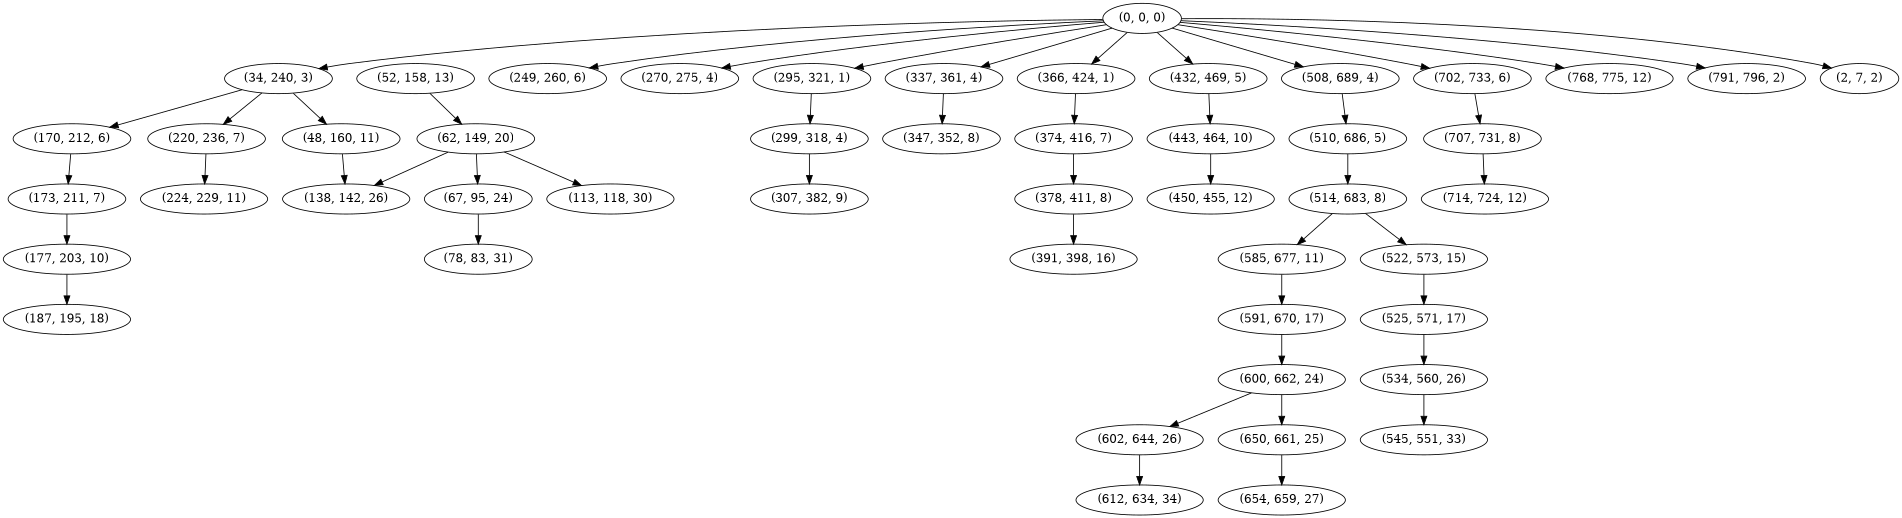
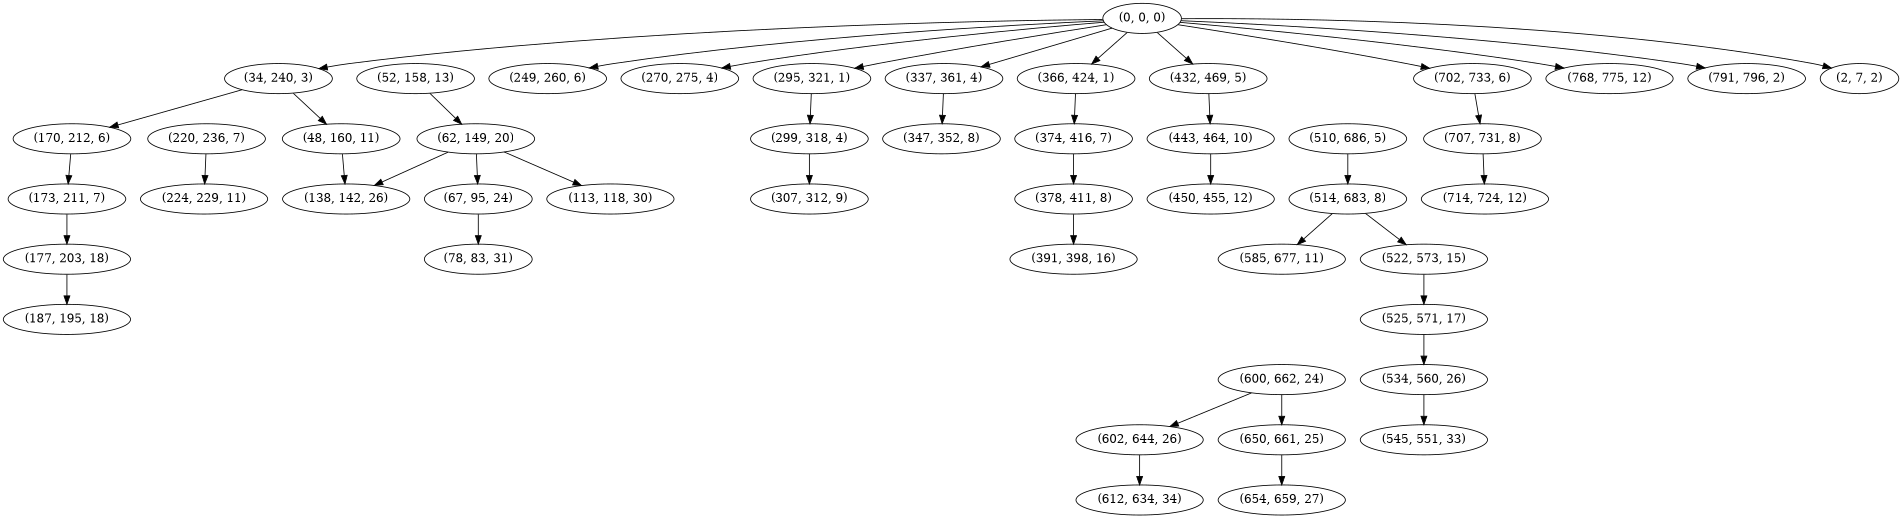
(1340, 79) -> none
(246, 106) -> none
(809, 199) -> (809, 199)
(67, 259) -> (67, 259)
(1282, 319) -> none
